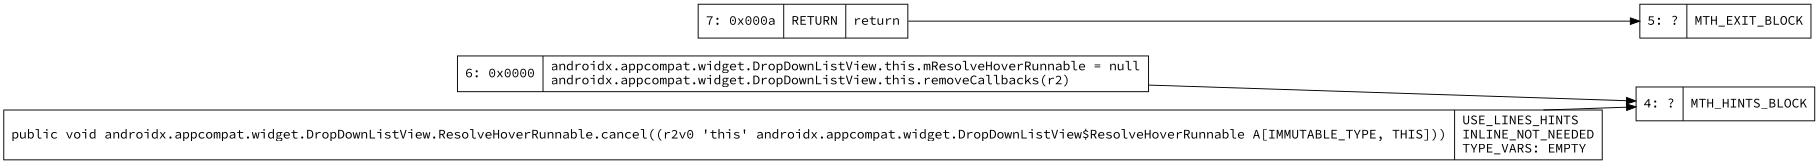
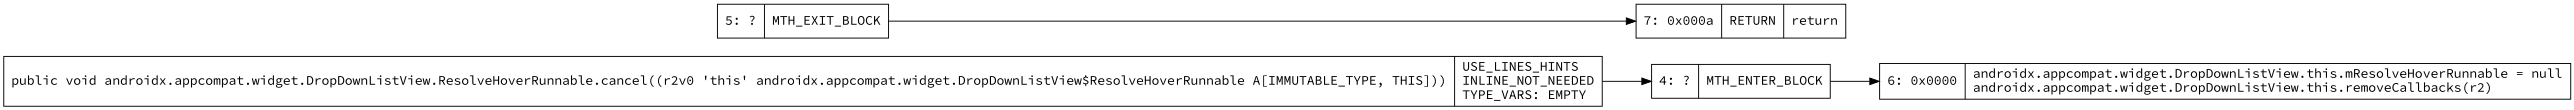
(1269, 21) -> (1257, 21)
(1387, 93) -> (1850, 81)
(1749, 103) -> (1764, 81)
